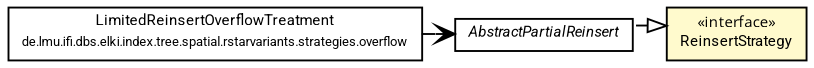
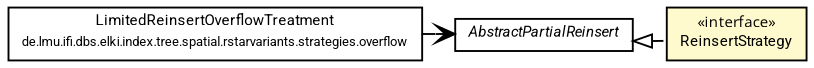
(640, 25) -> (659, 41)
